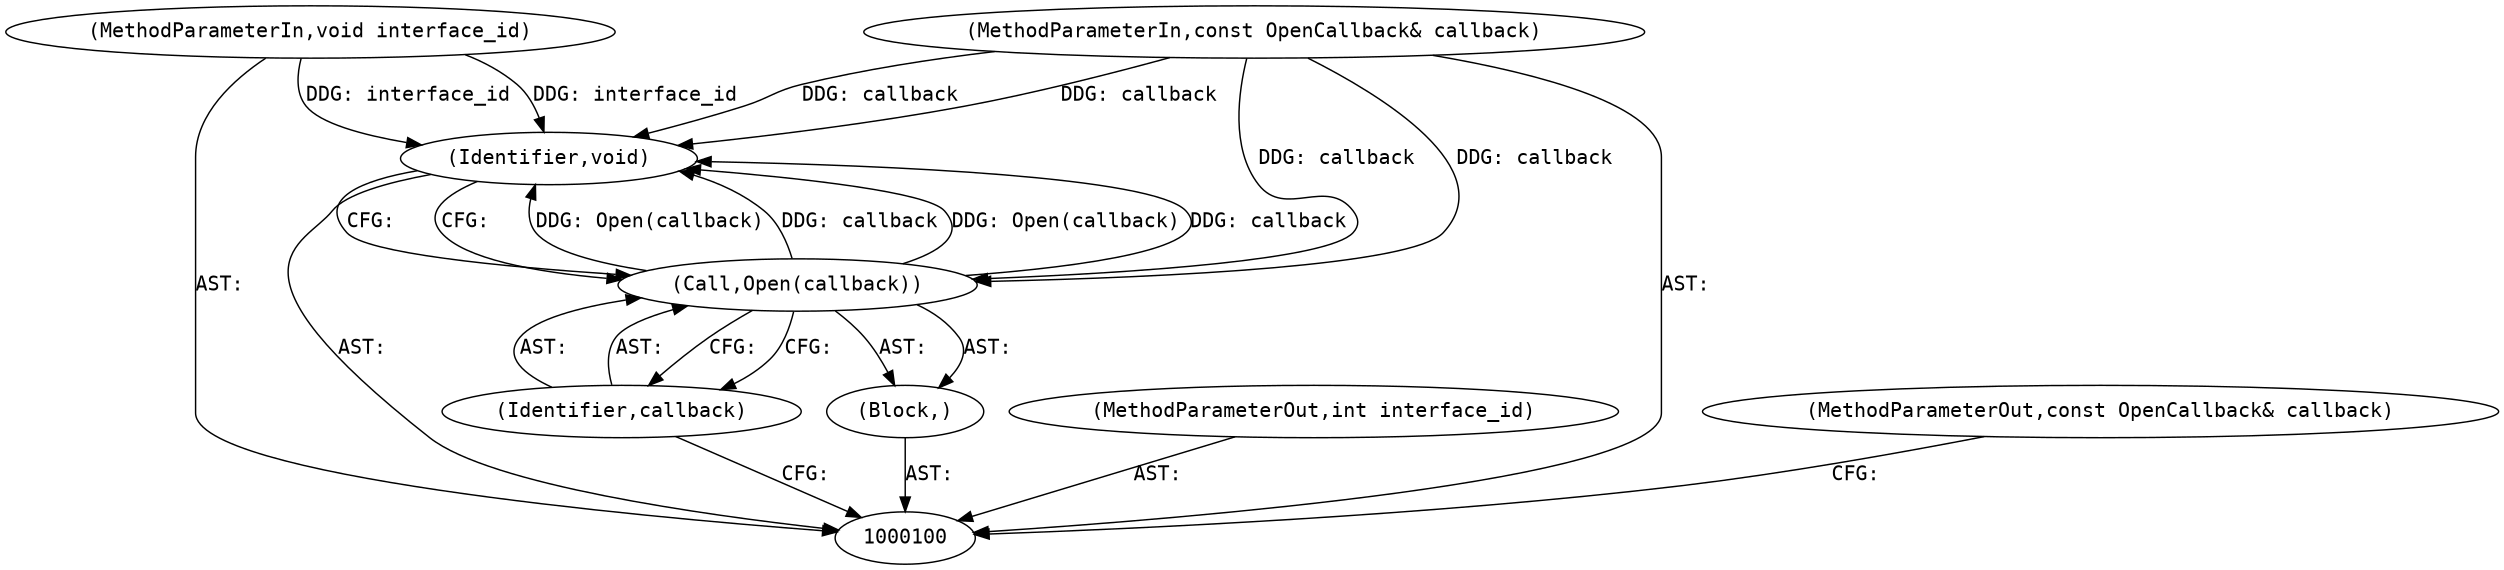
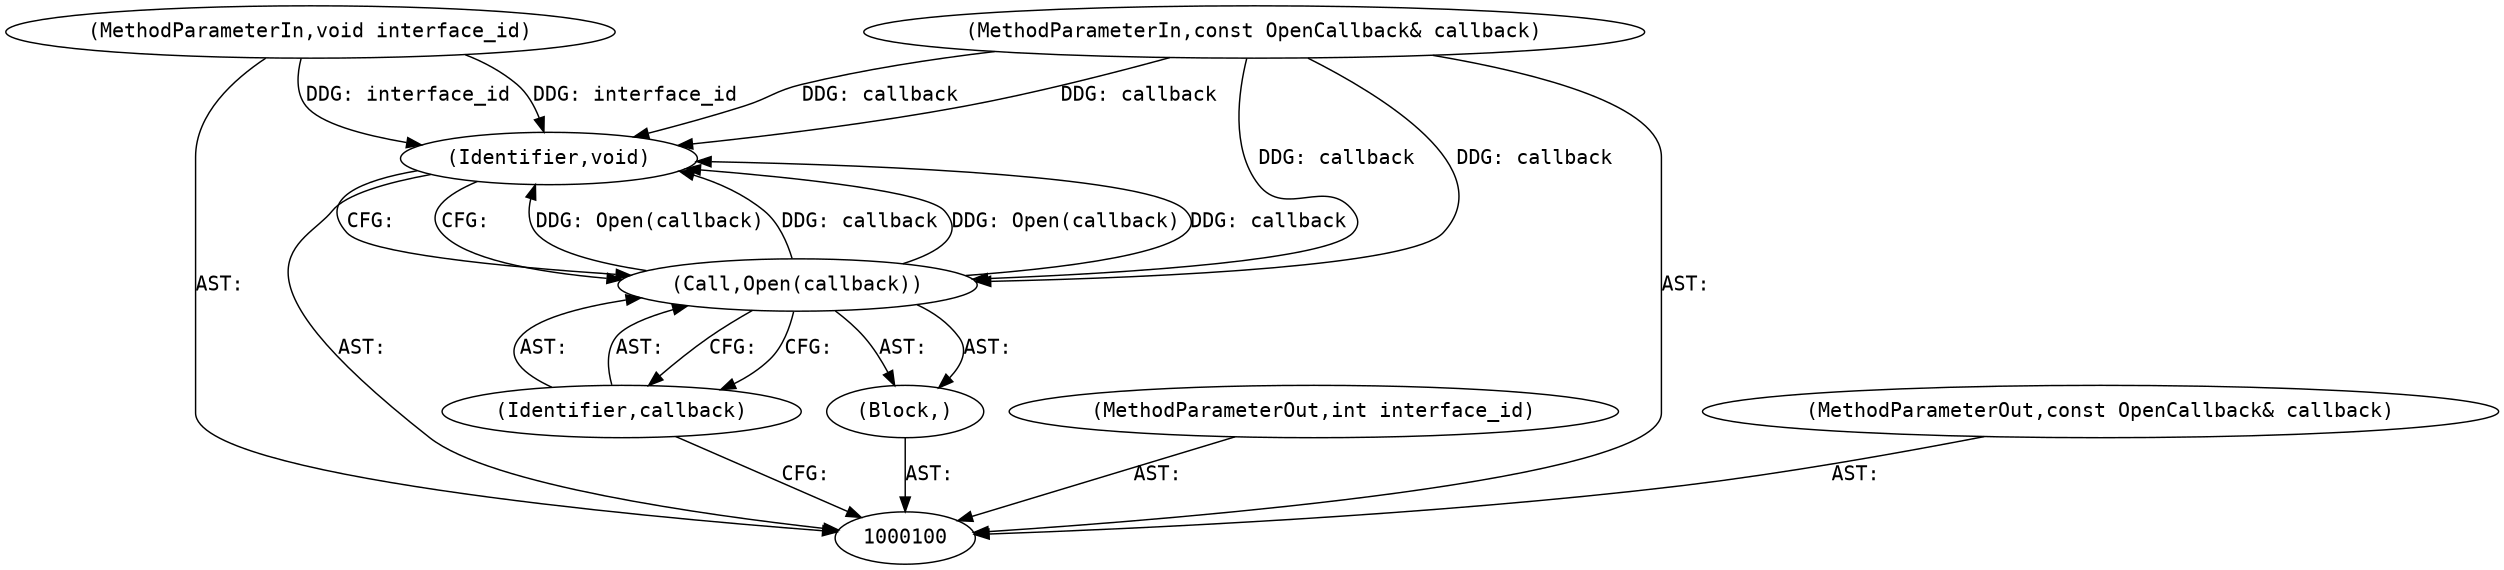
(1862, 475) -> (1862, 475)
